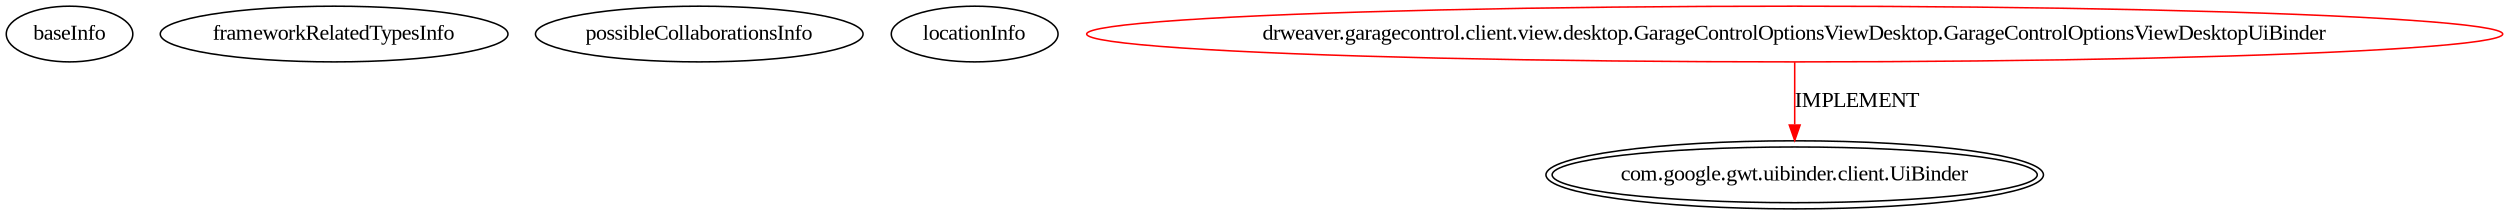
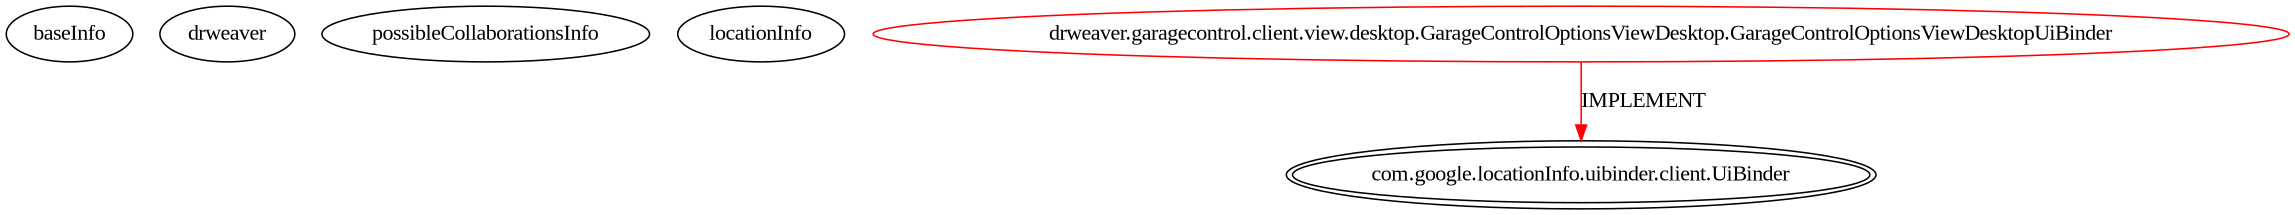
(334, 34) -> (227, 34)
(1795, 175) -> (1581, 175)
